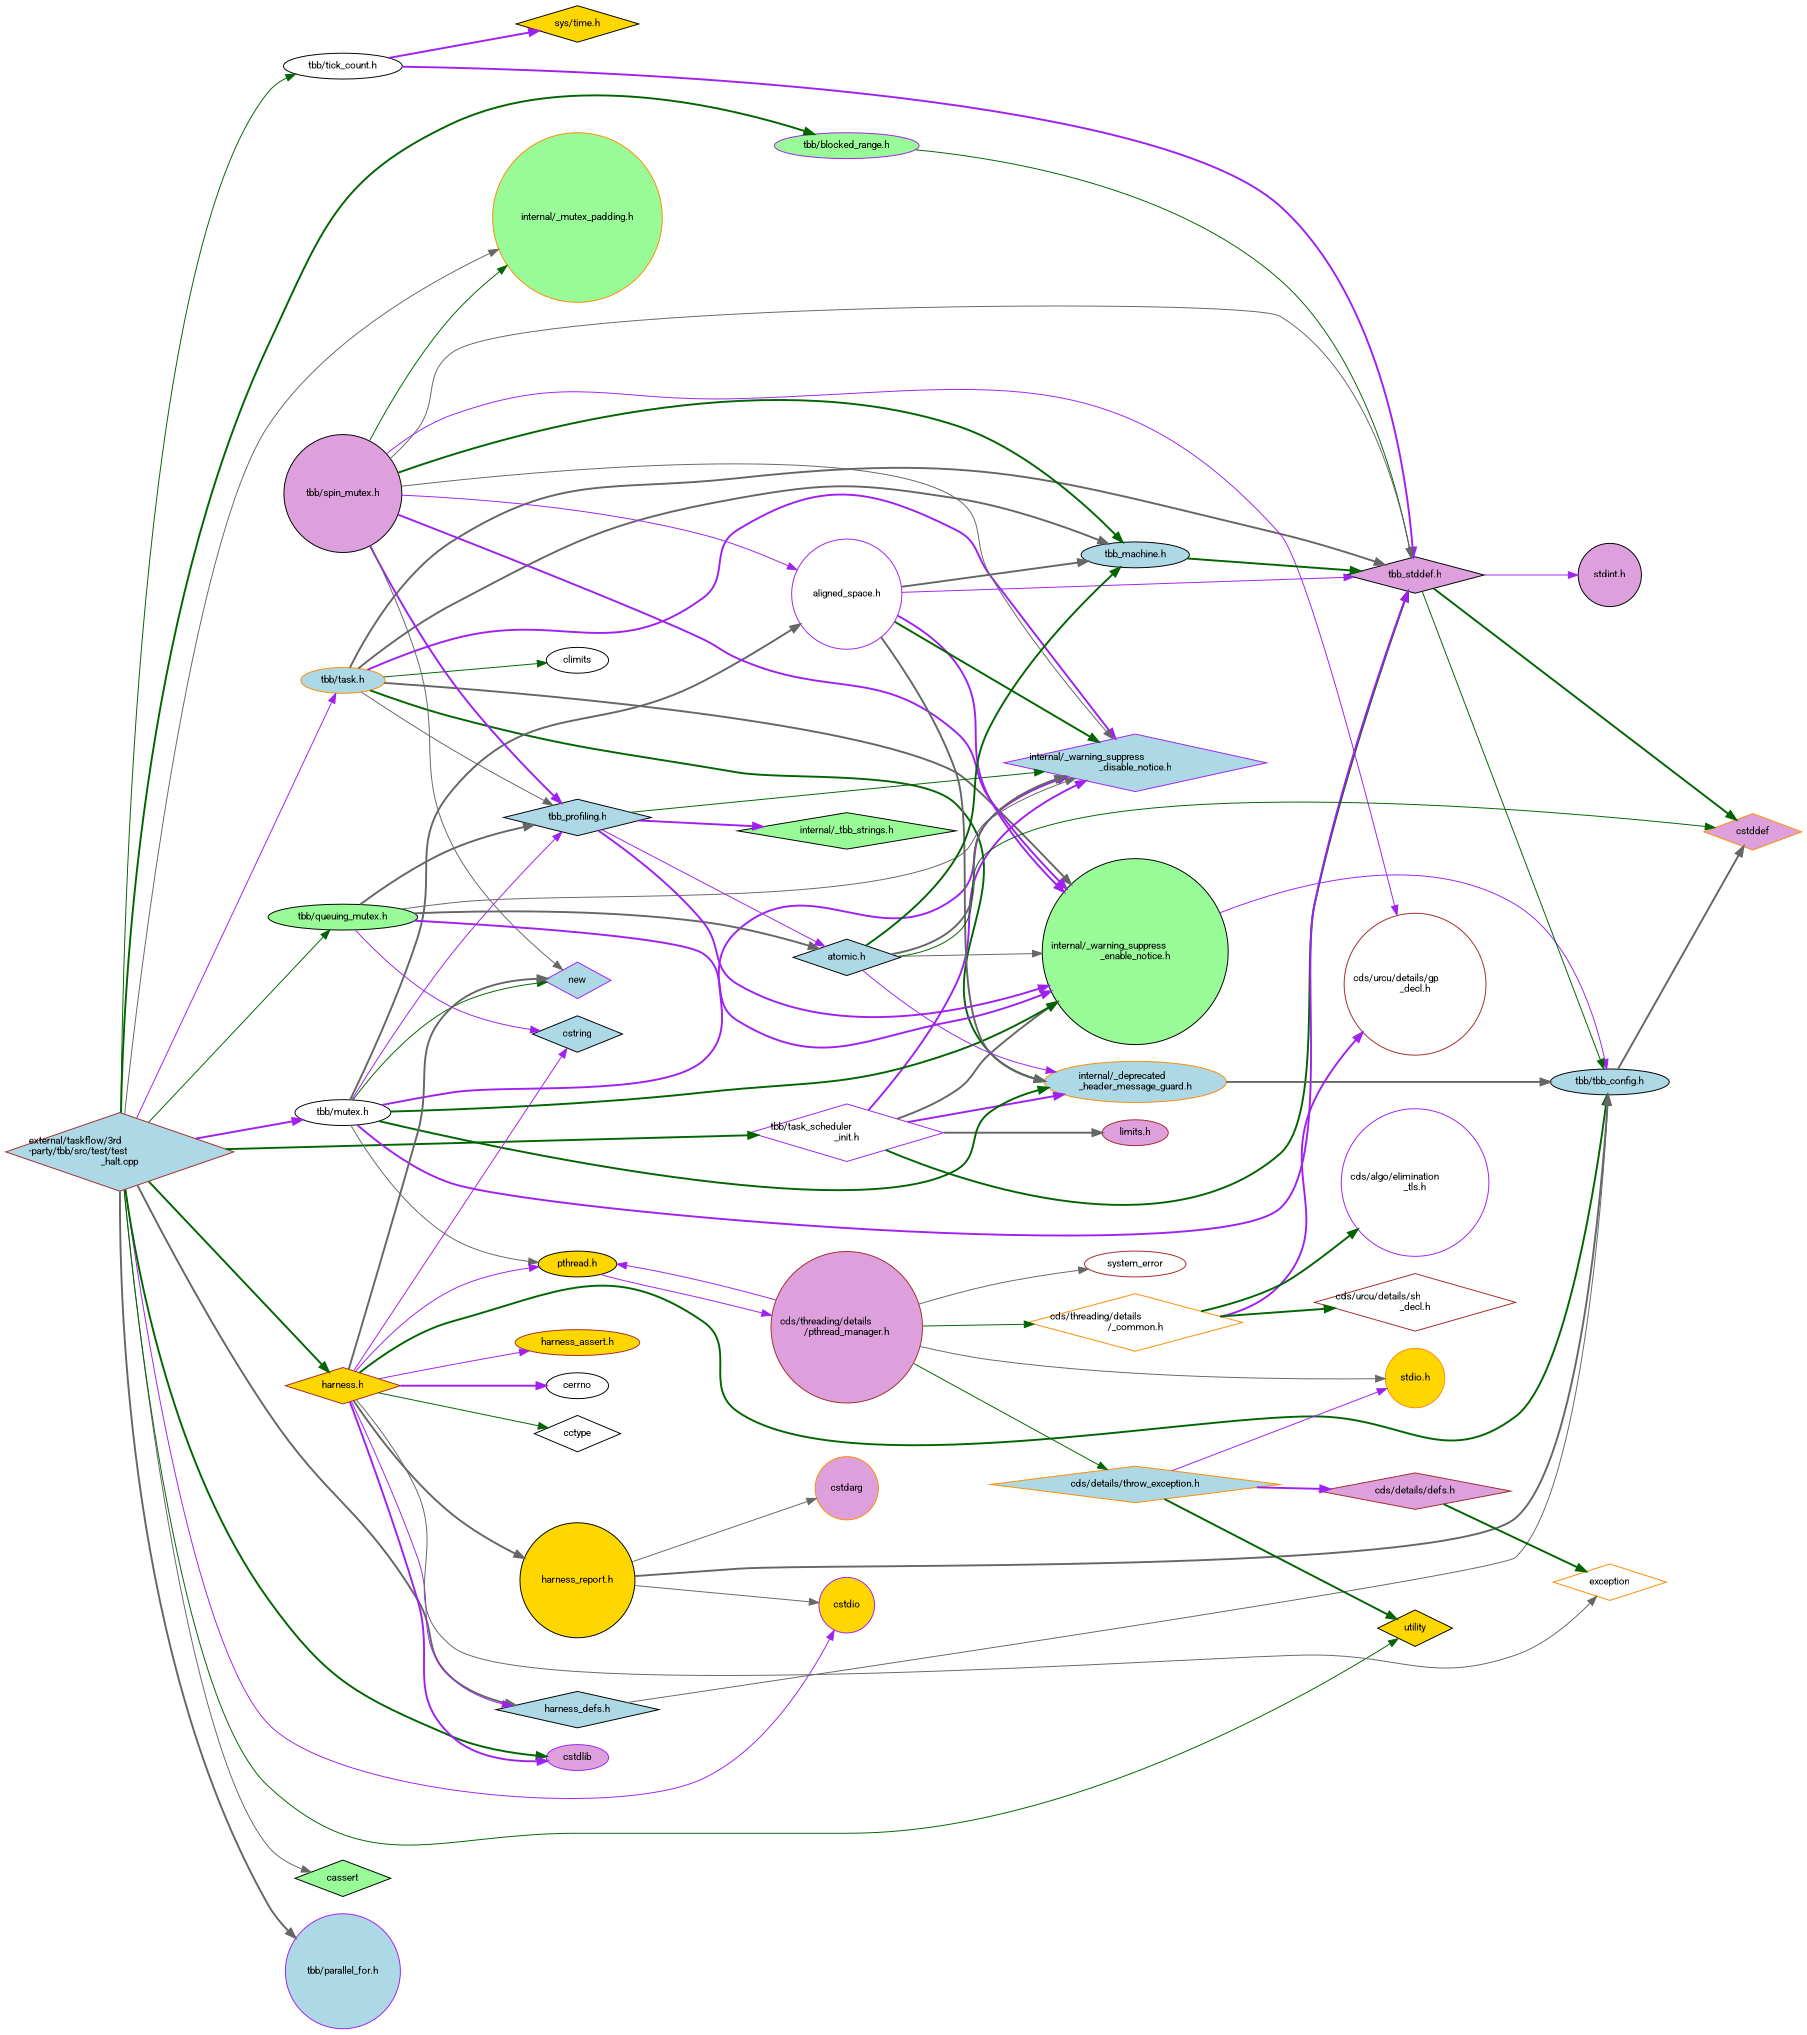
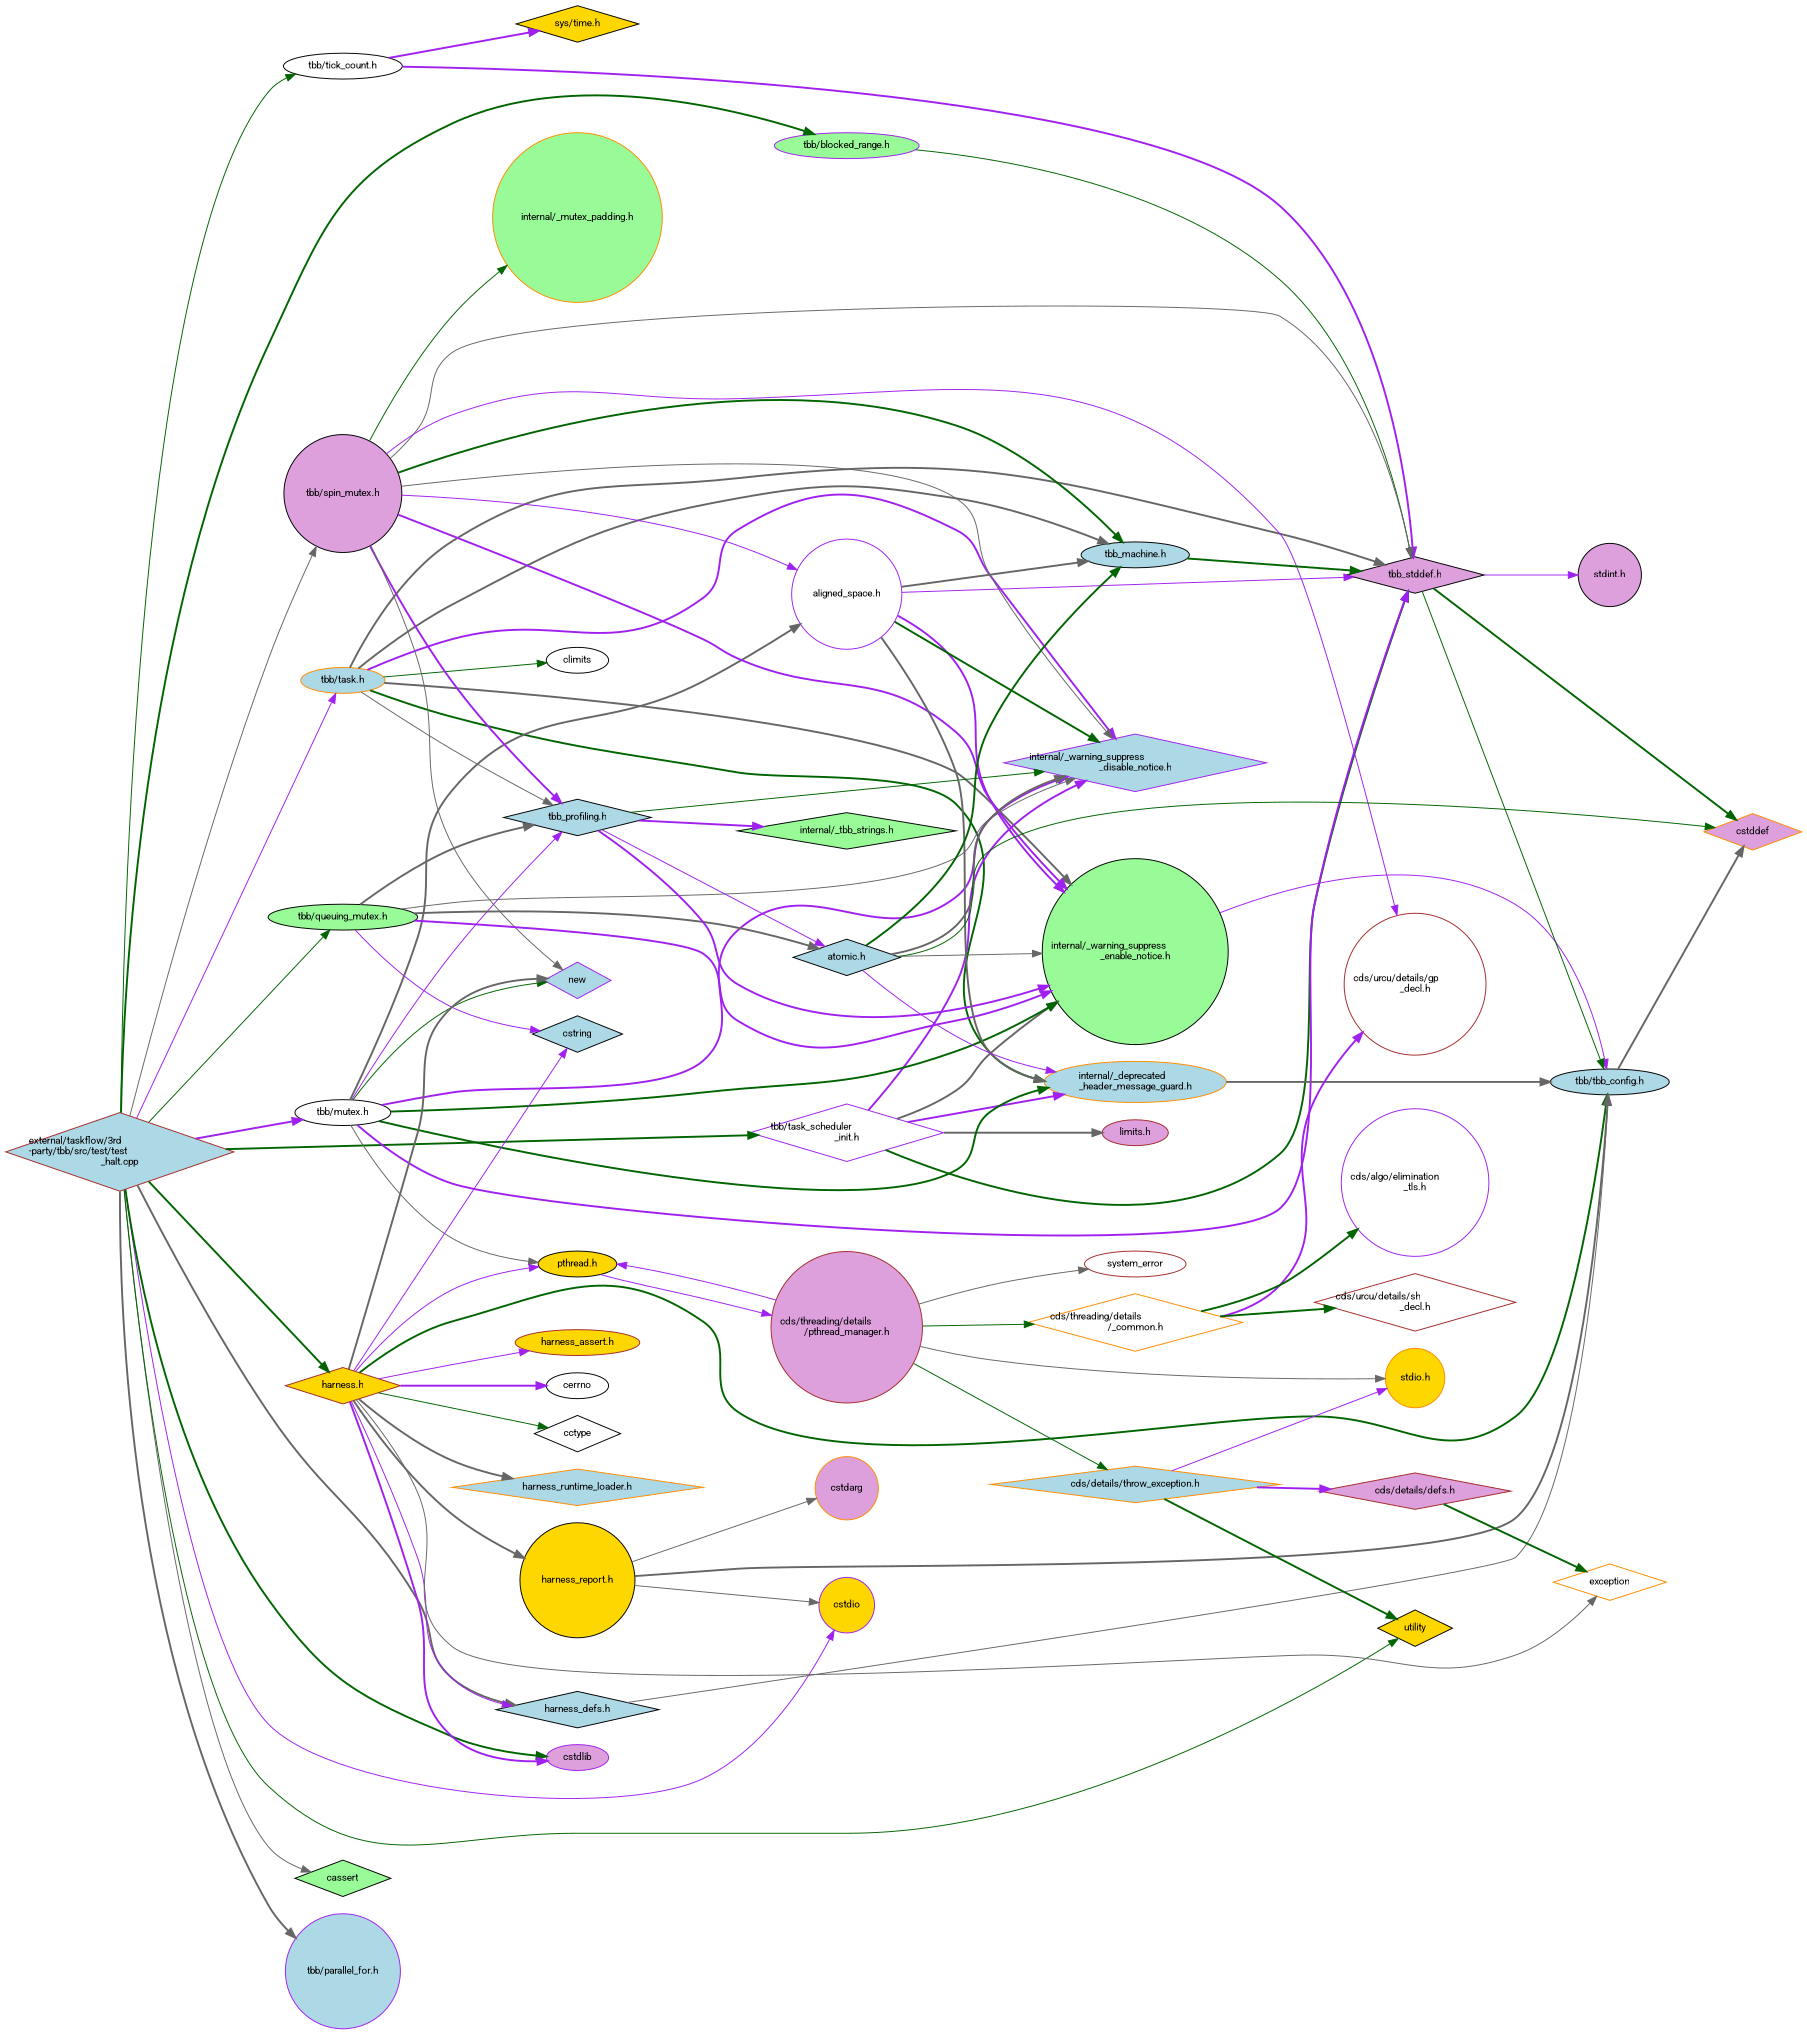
(201, 625) -> (210, 832)
none -> (577, 1487)
